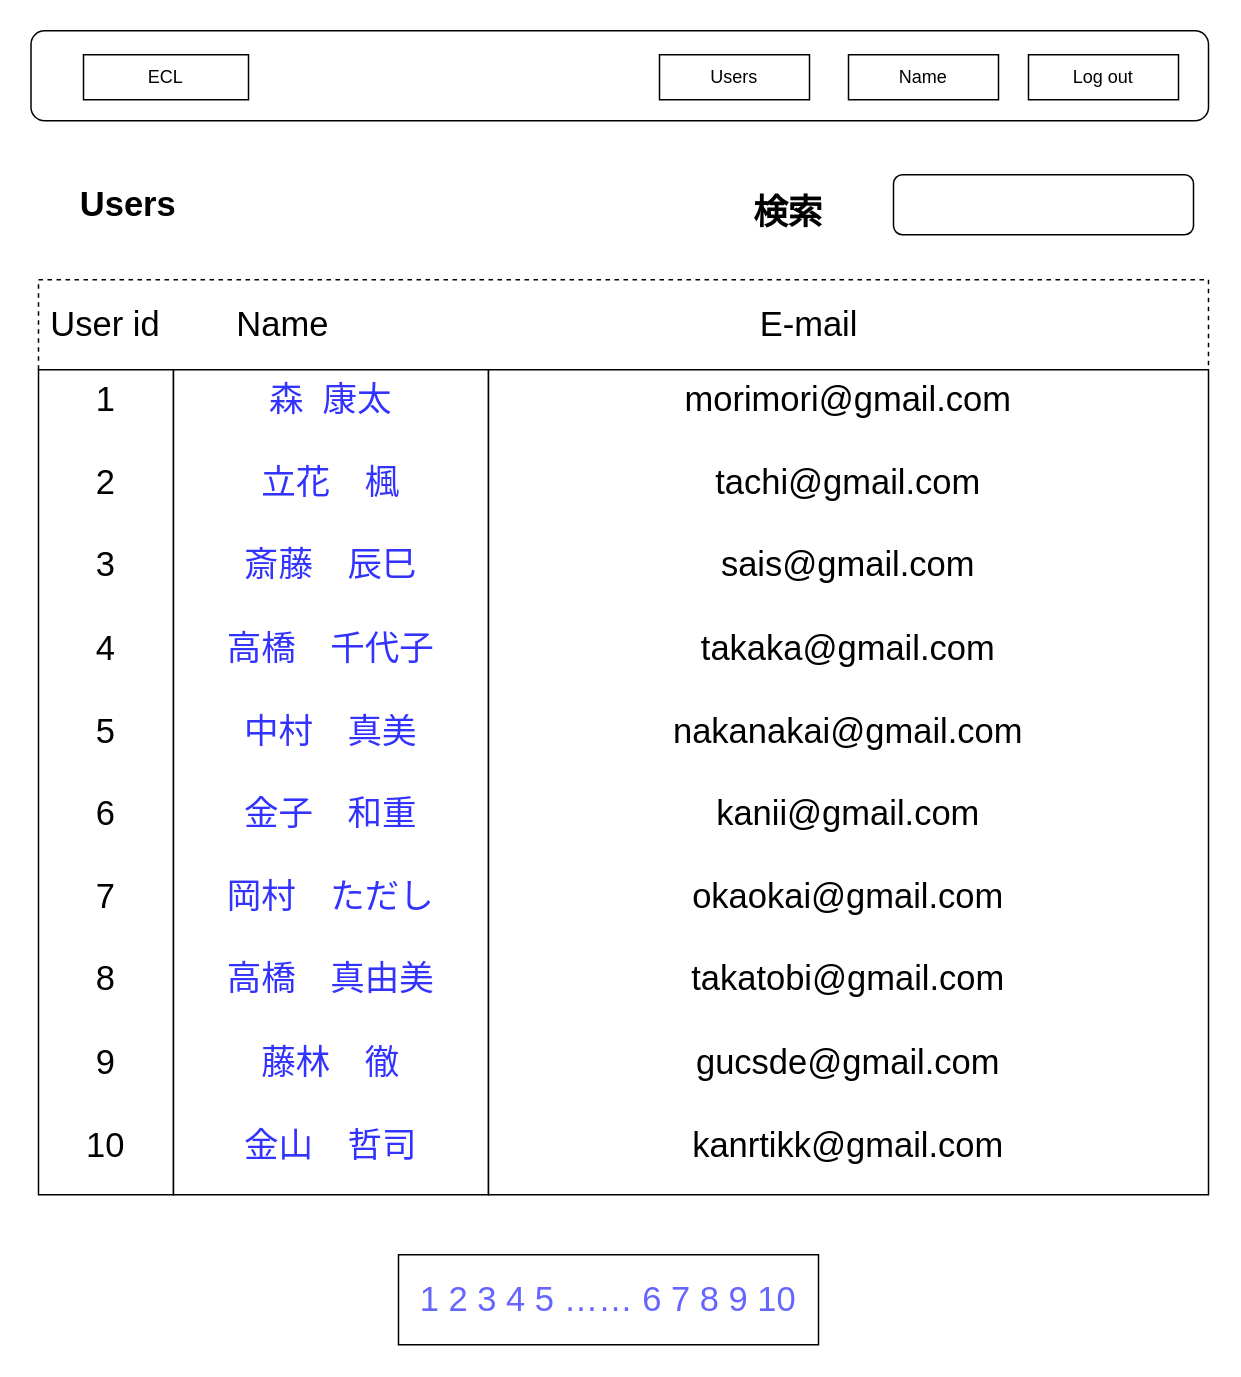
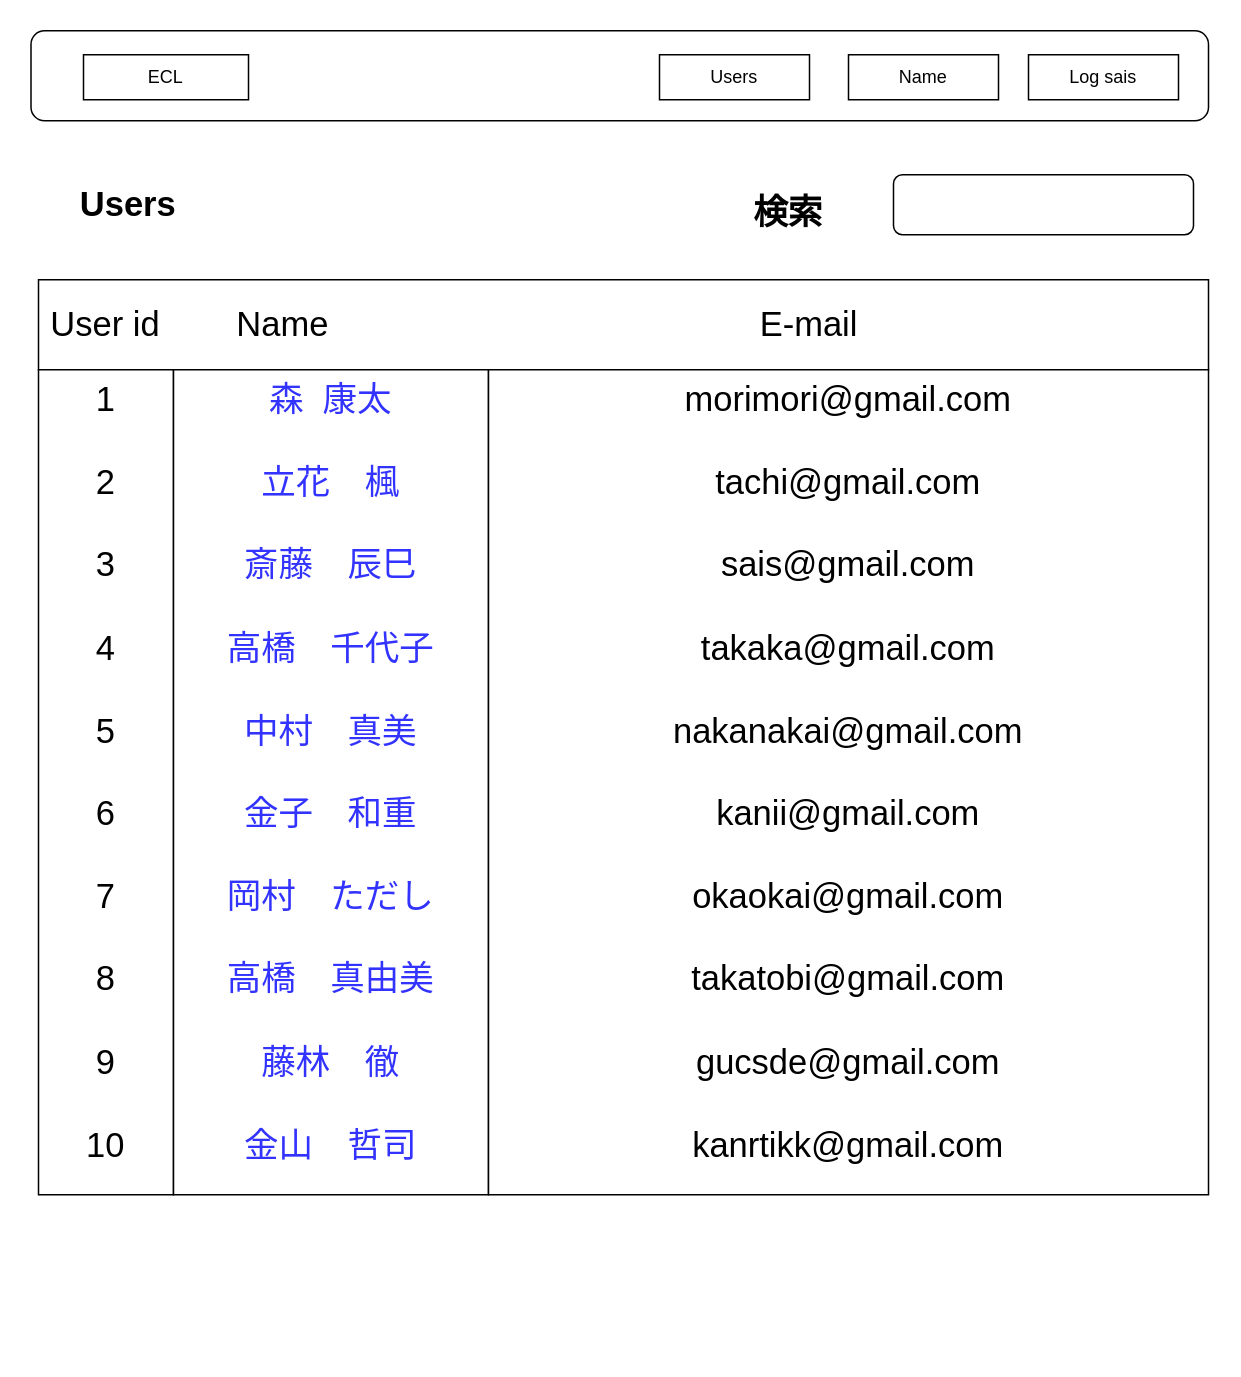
(1103, 77) -> (1103, 77)
(623, 325) -> (623, 325)
(608, 1300) -> none
